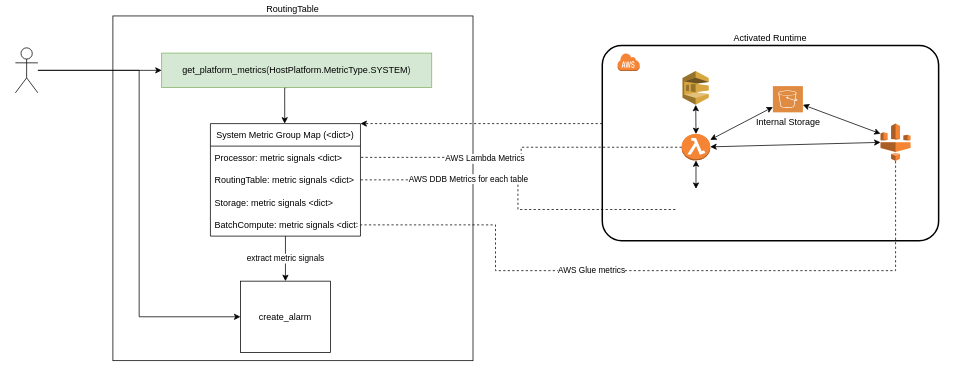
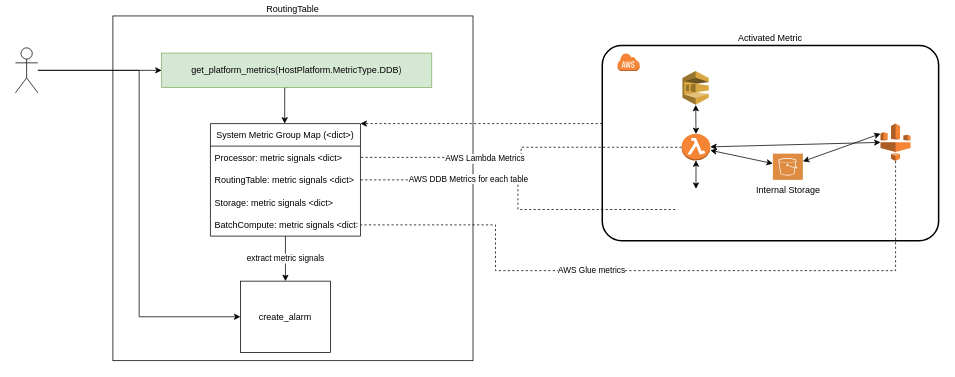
(770, 38) -> (770, 38)
(297, 70) -> (297, 70)
(788, 99) -> (788, 167)
